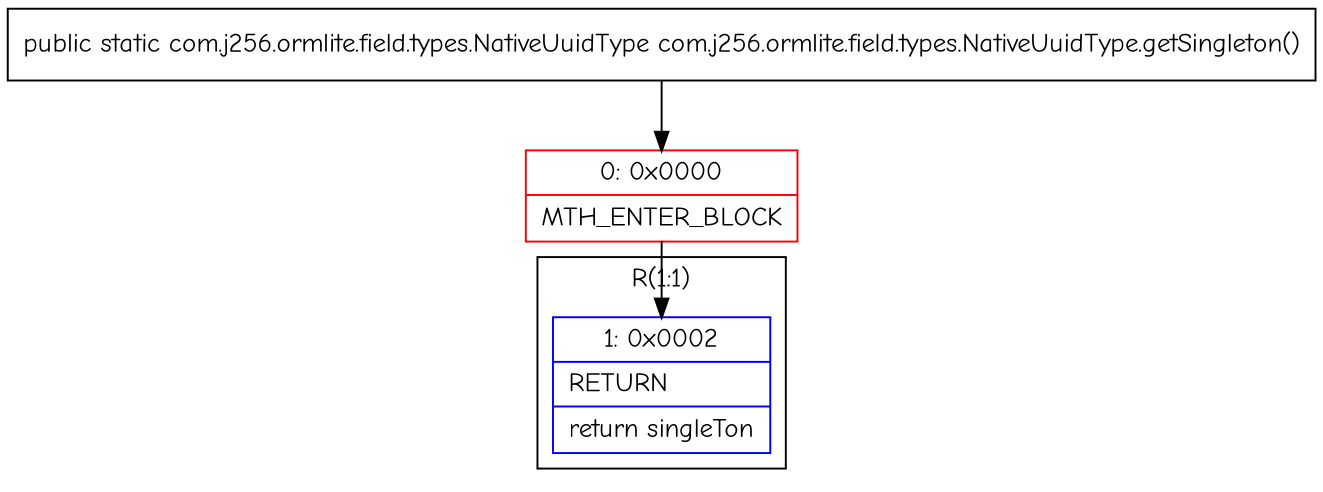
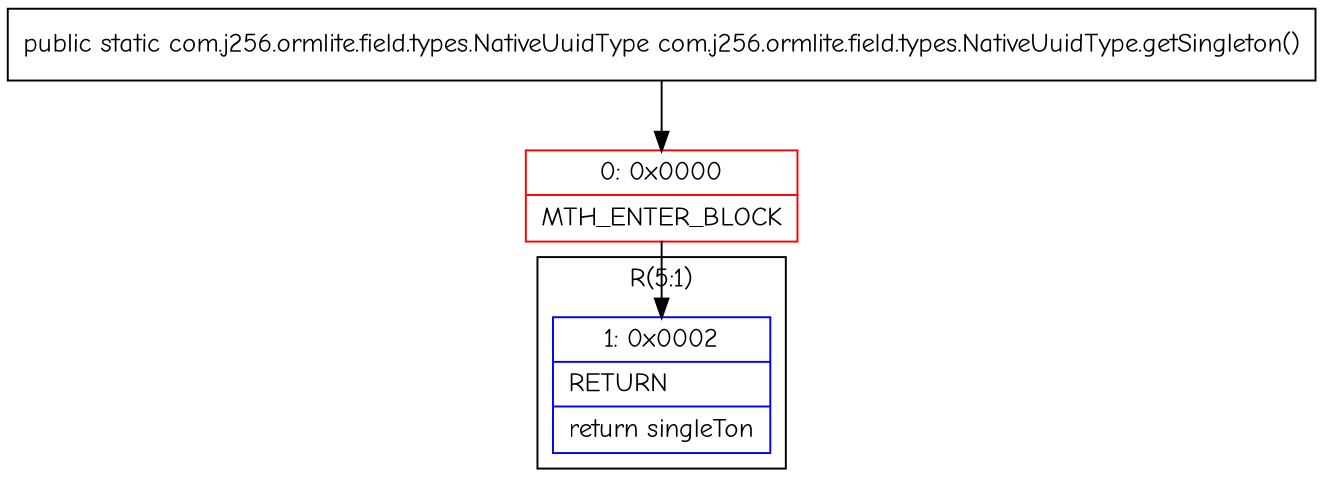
(662, 279) -> (662, 279)
